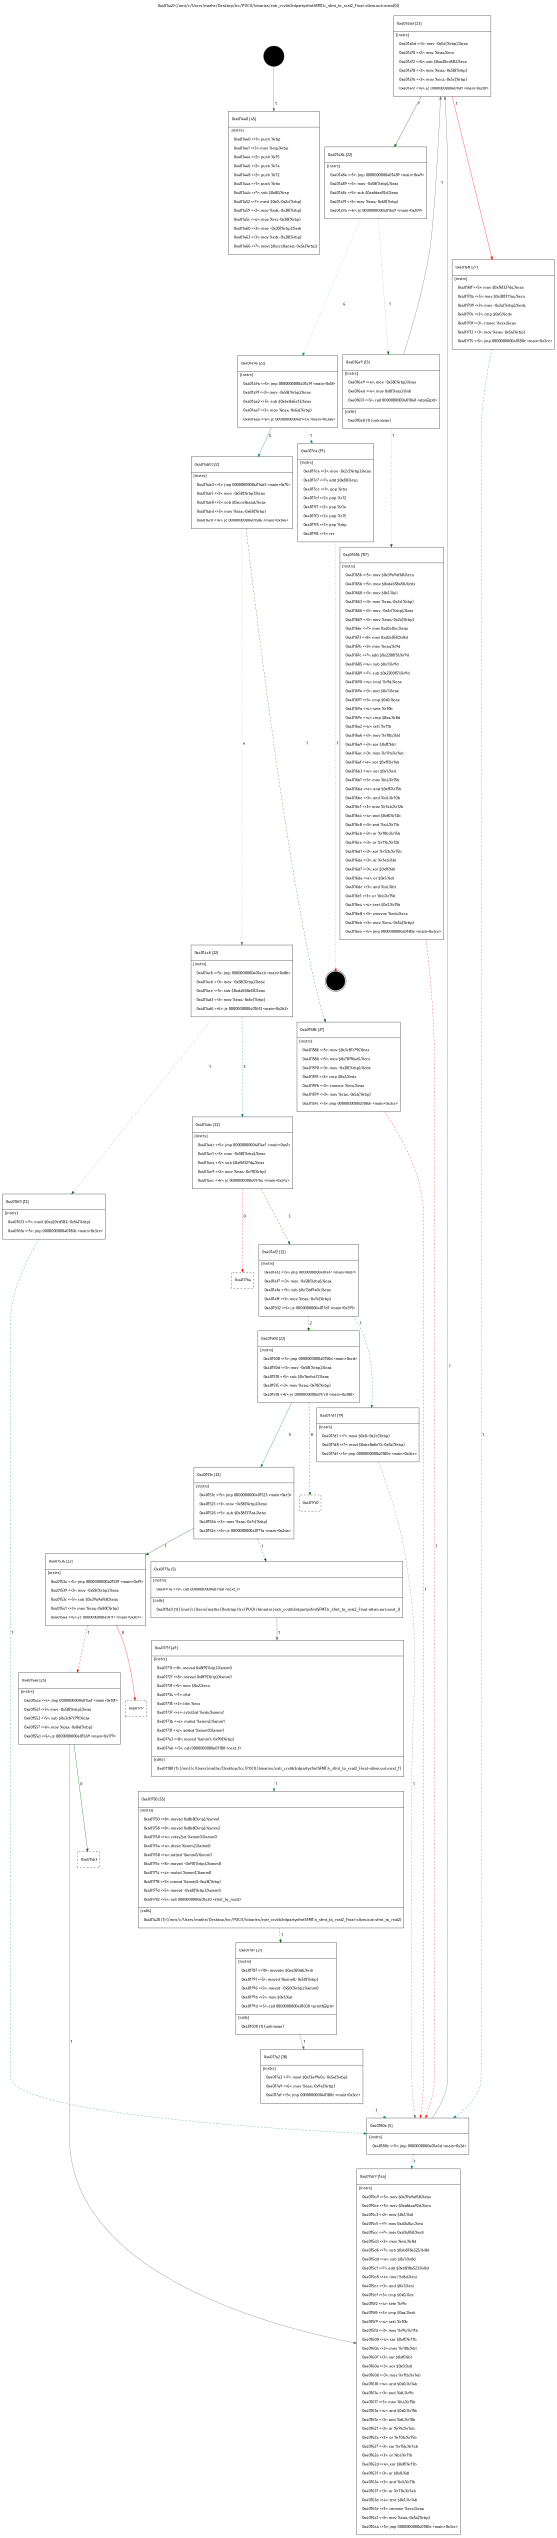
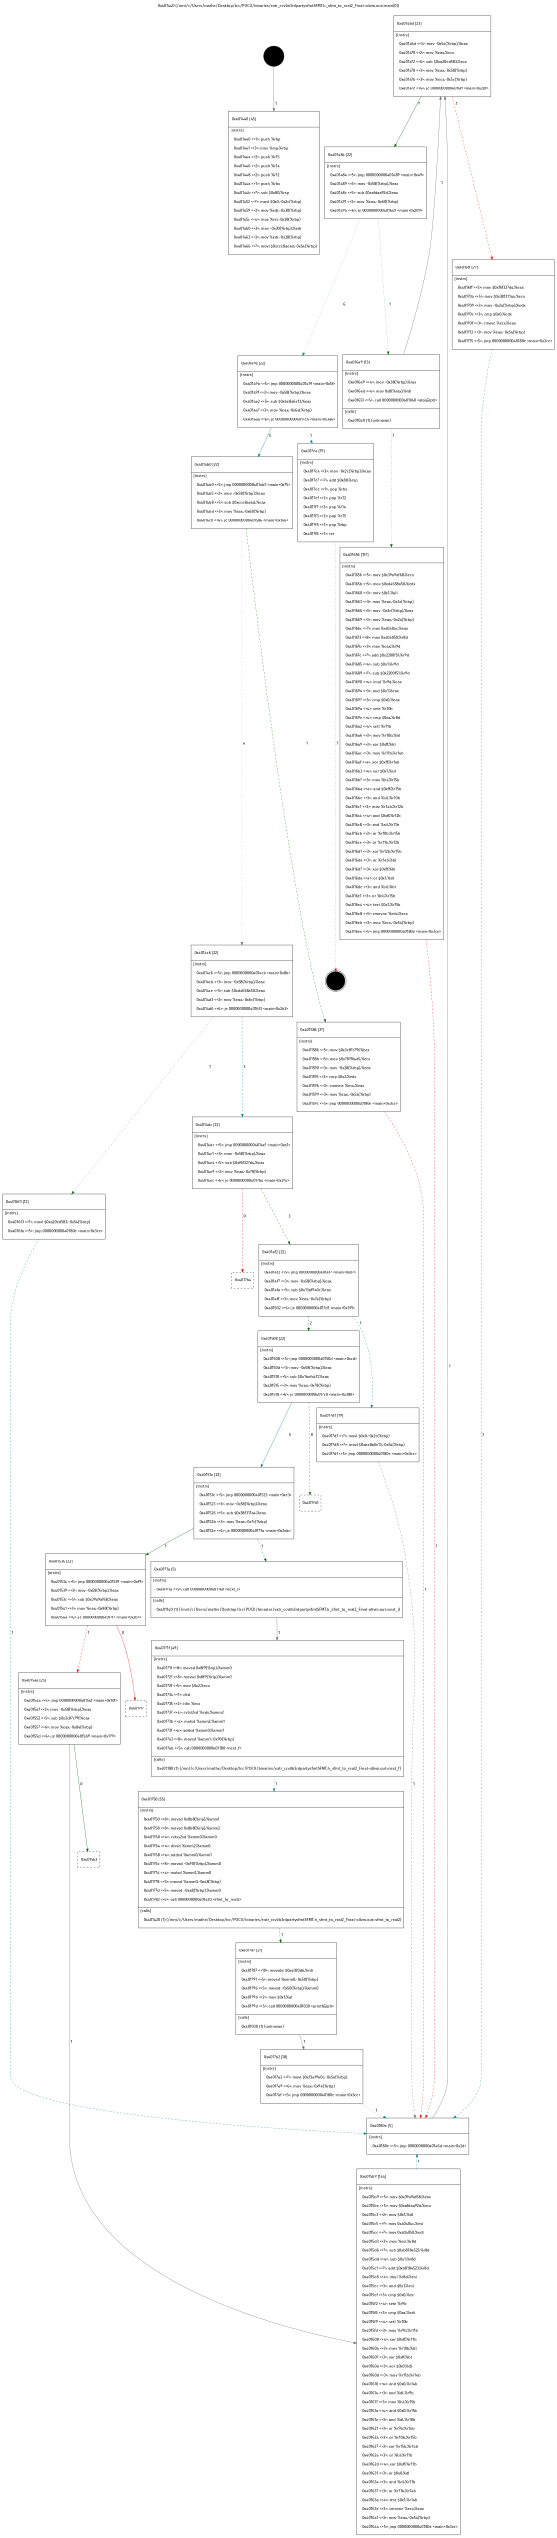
(472, 177) -> (472, 177)
(413, 2160) -> (417, 2163)
